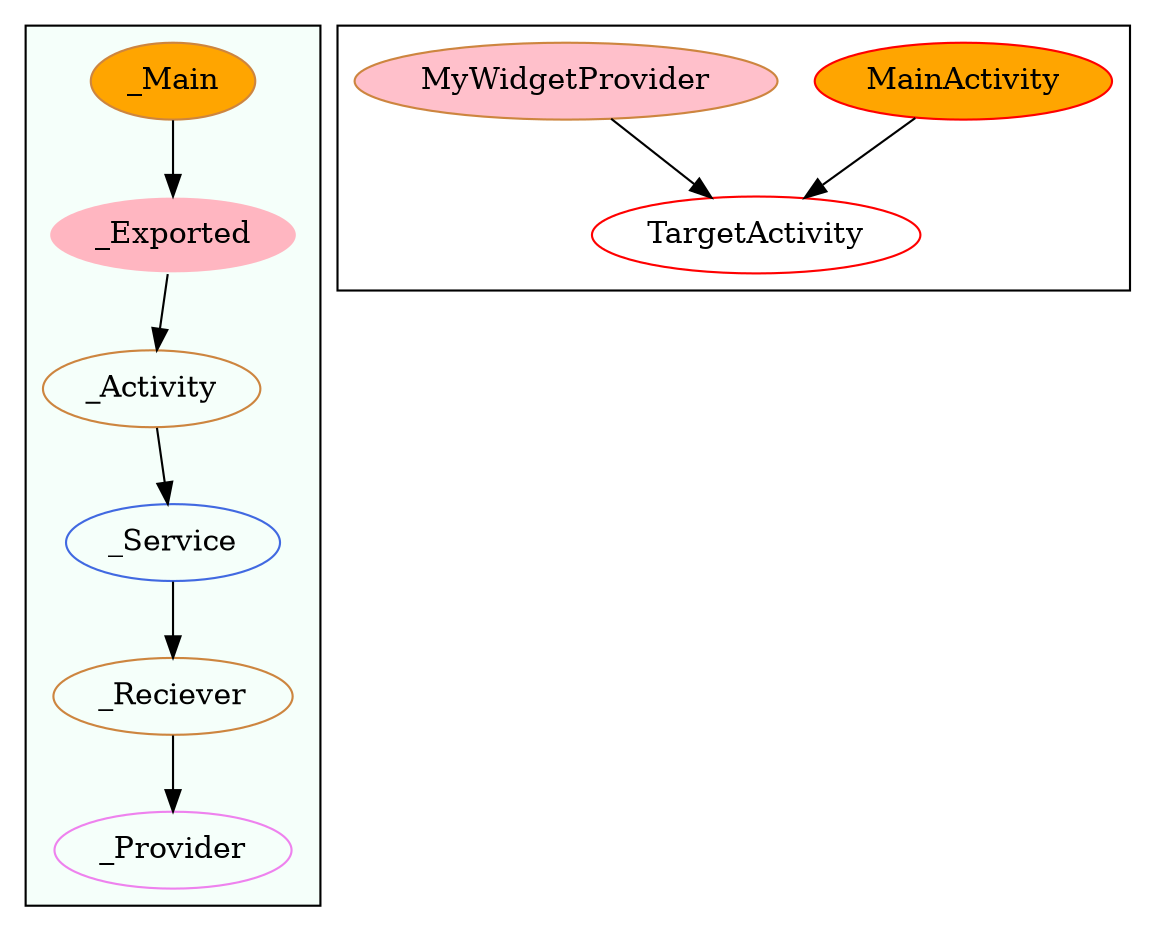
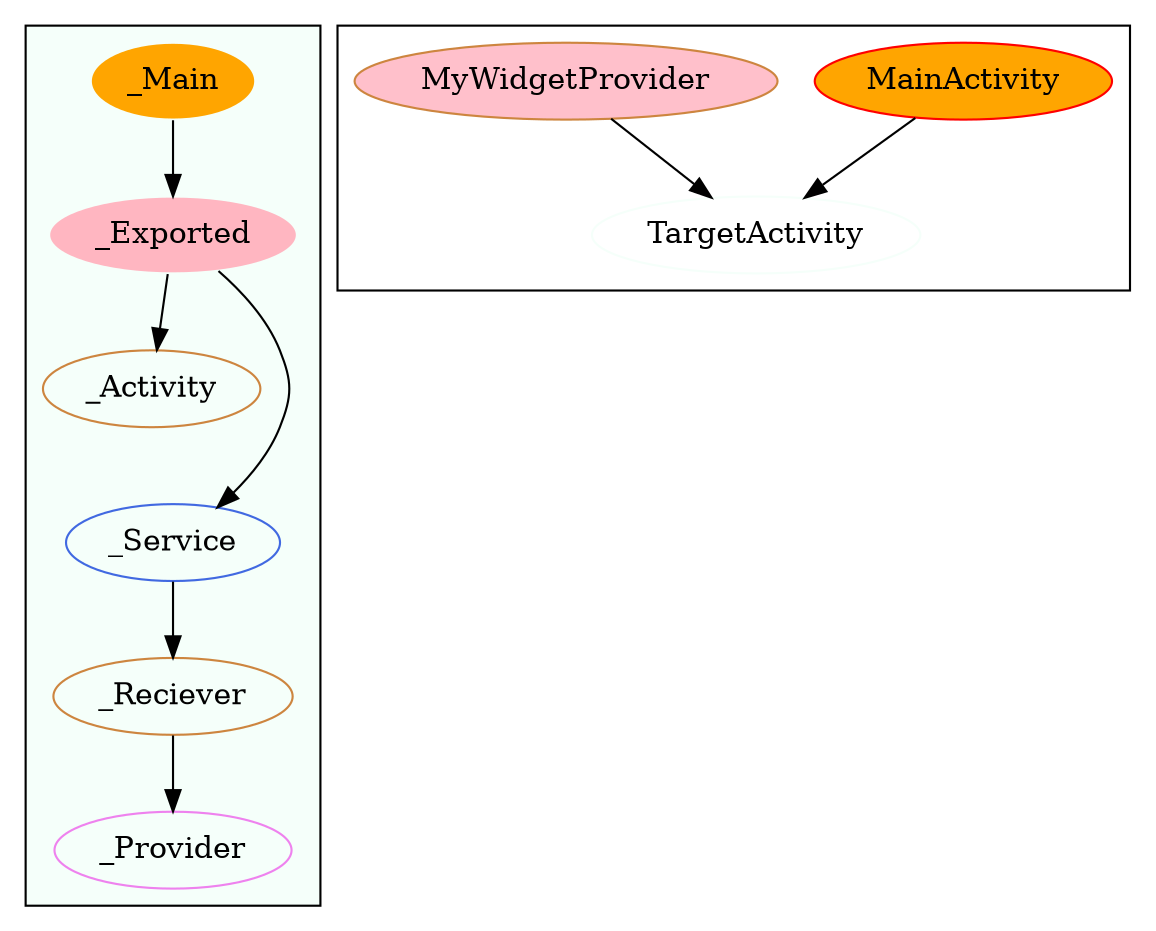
(173, 81) -> (173, 81)
(756, 235) -> (756, 235)
(161, 455) -> (288, 379)
